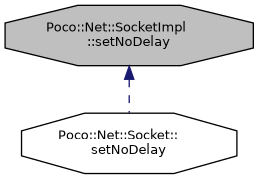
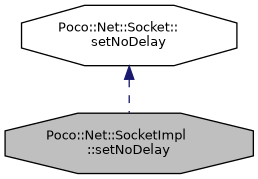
(129, 96) -> (129, 96)
